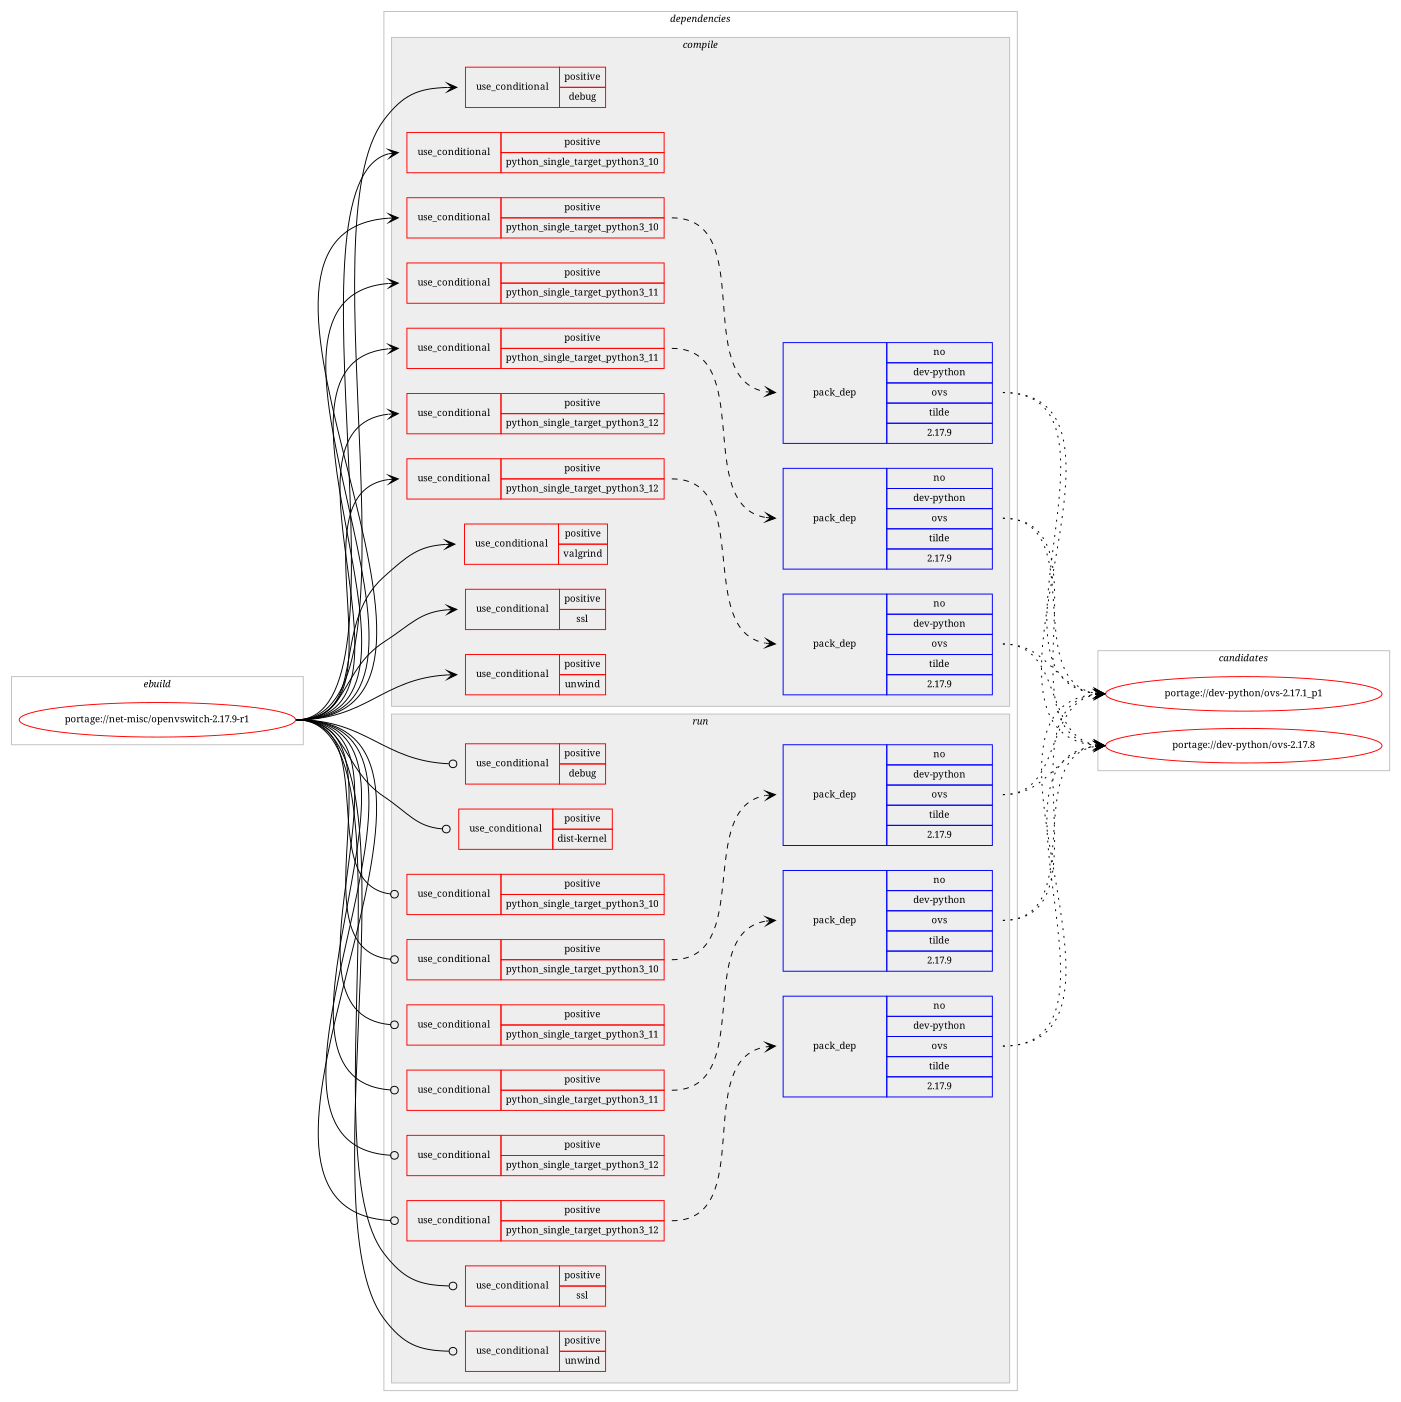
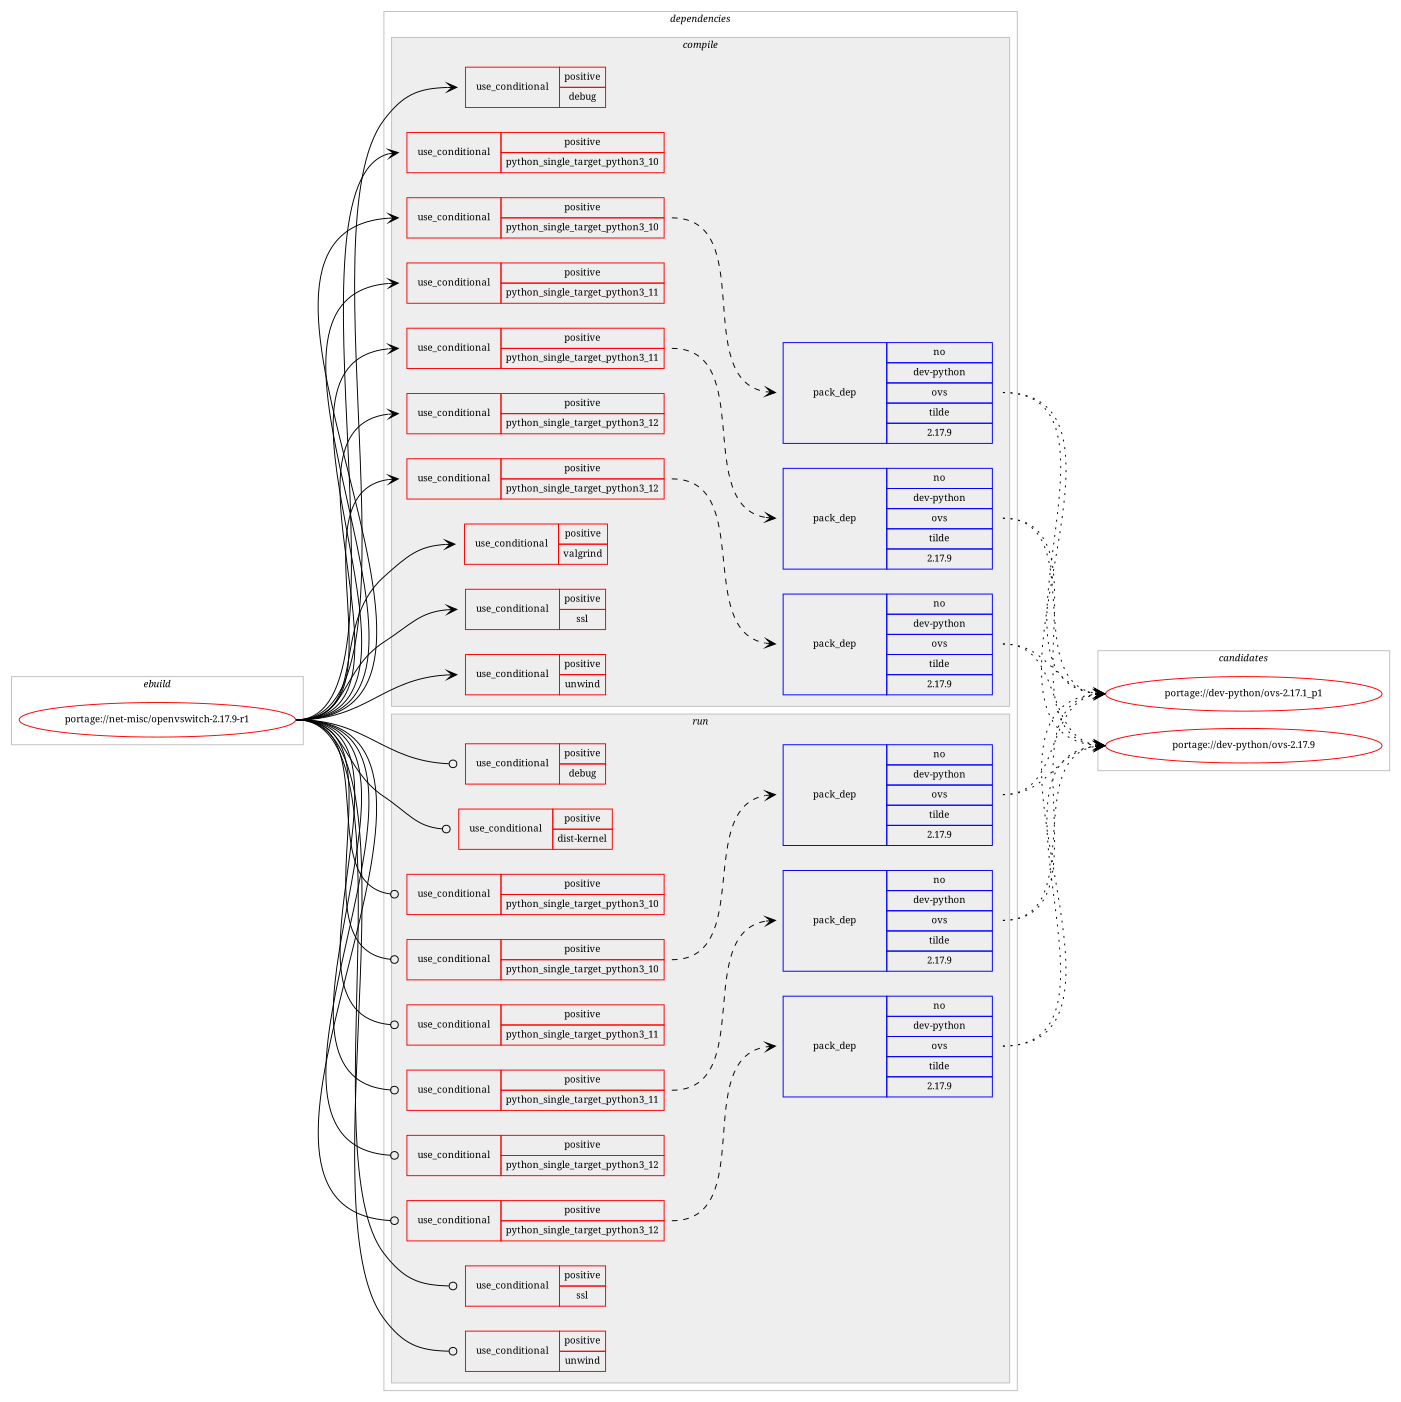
(1244, 746) -> (1244, 746)
